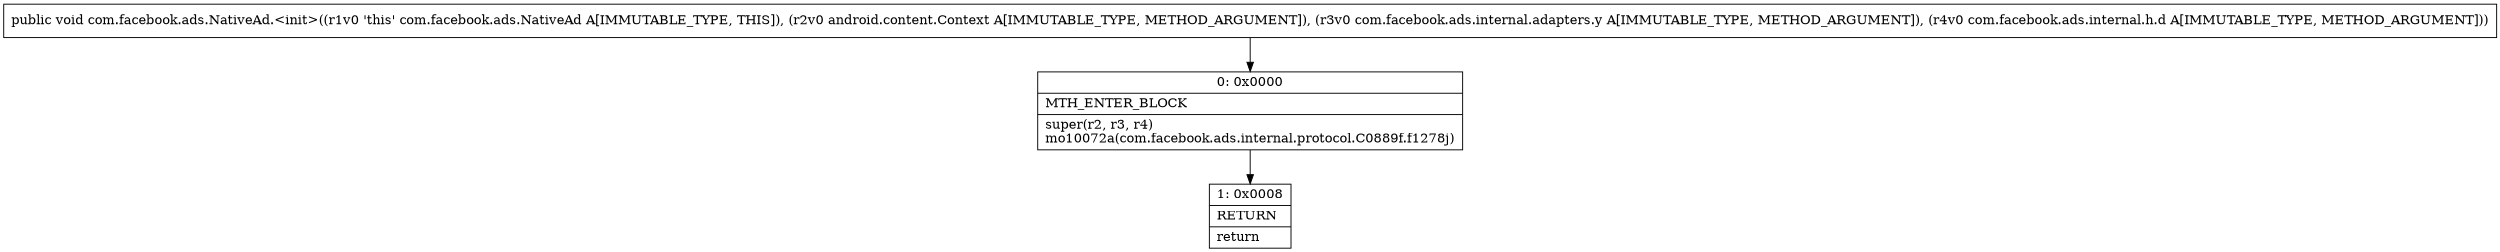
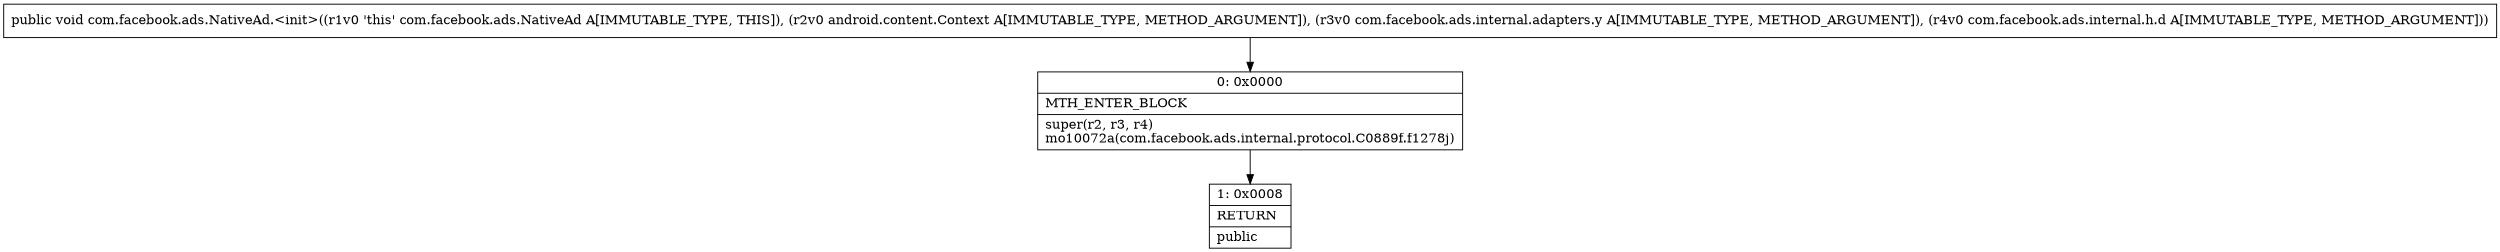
(1238, 237) -> (1237, 237)
